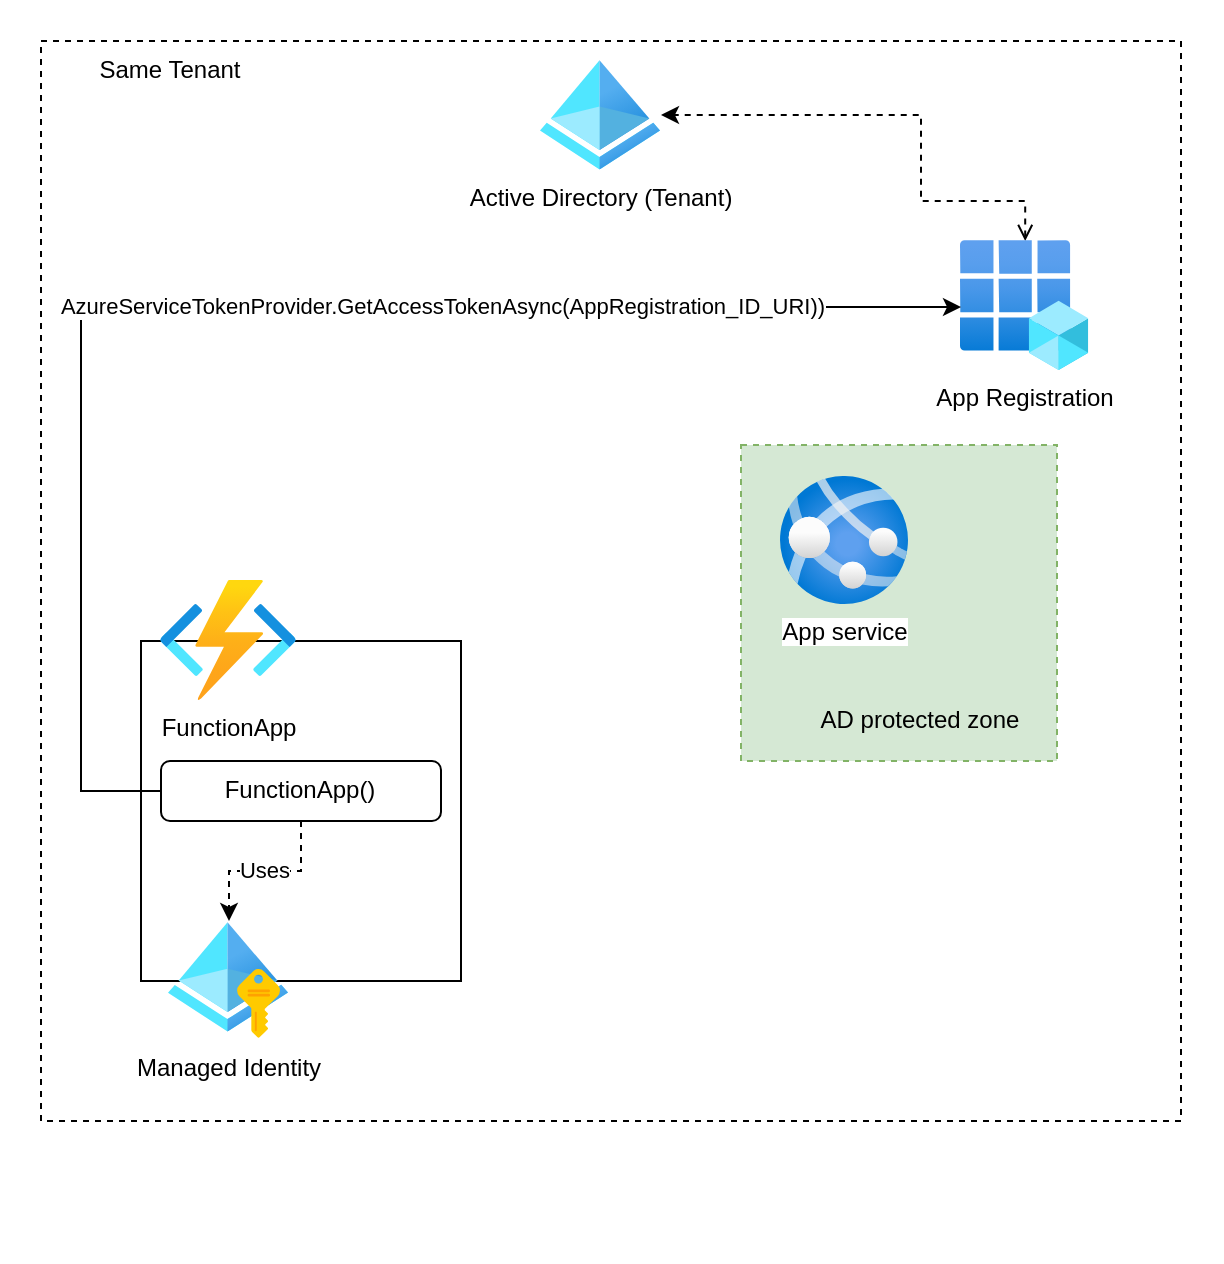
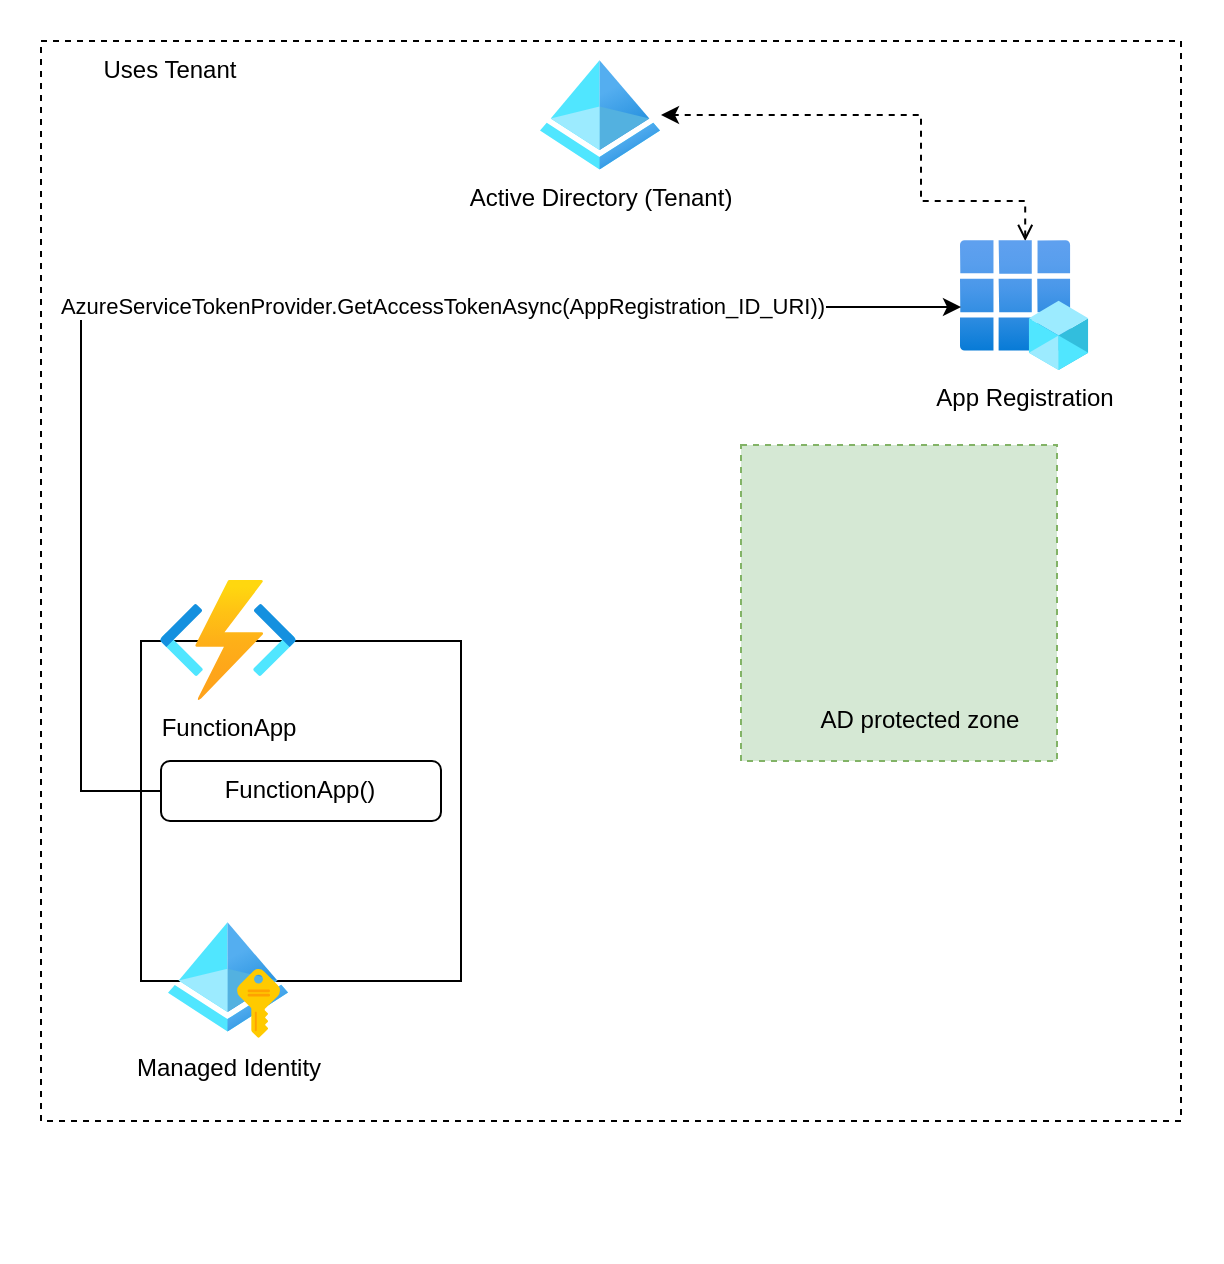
(171, 71) -> (171, 71)
(845, 541) -> none
(272, 871) -> none
